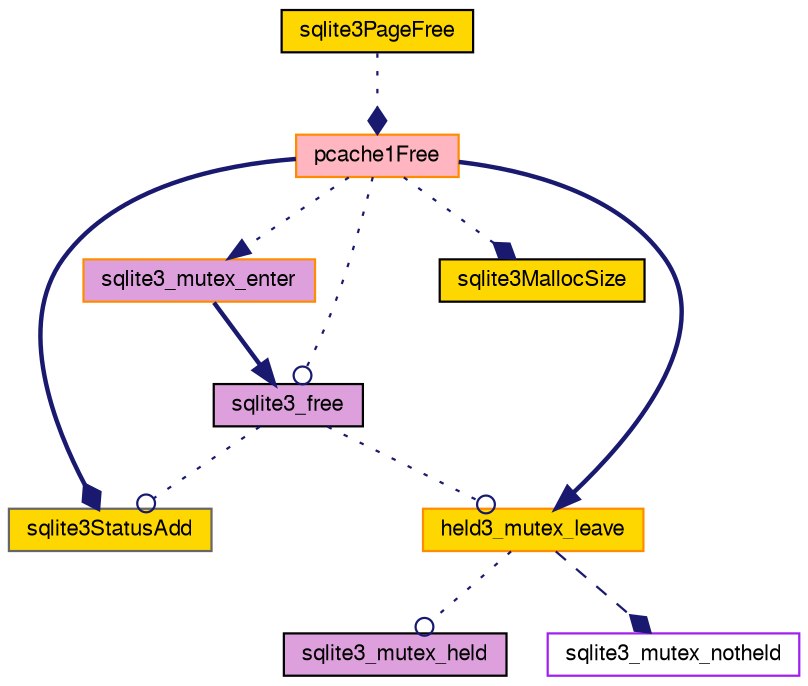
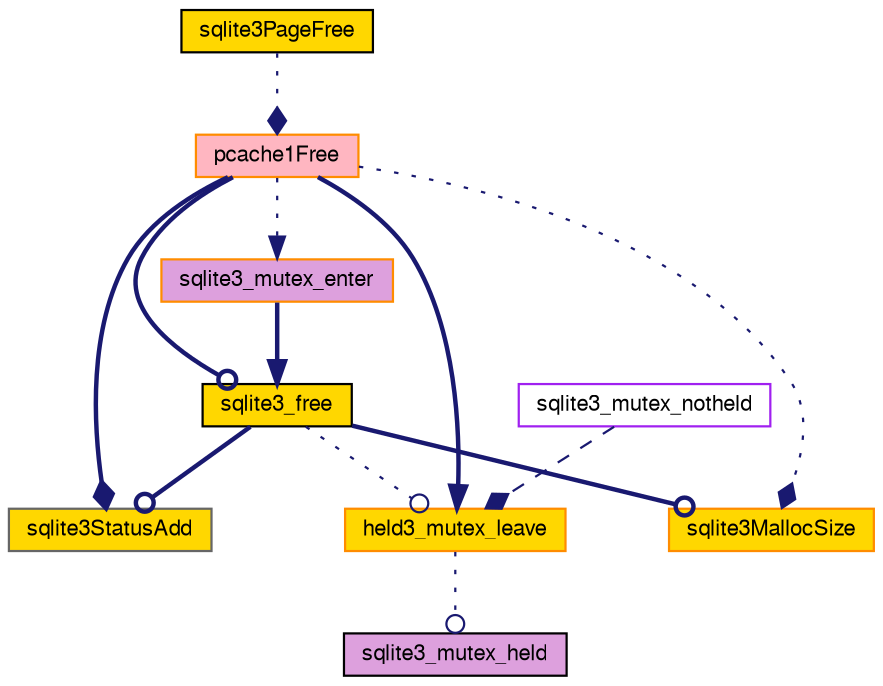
(345, 274) -> (137, 273)
(542, 281) -> (771, 530)
(288, 405) -> (277, 405)
(207, 462) -> (201, 462)
none -> (514, 465)
(593, 583) -> (561, 460)
